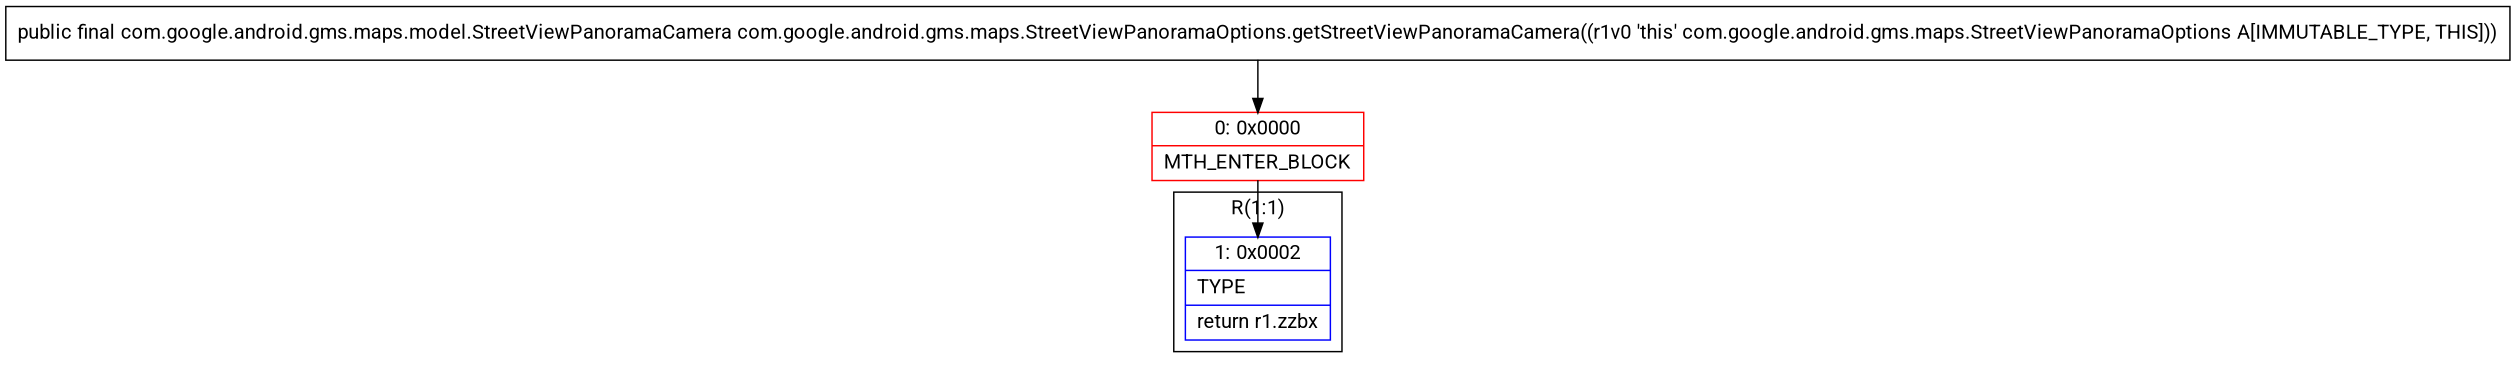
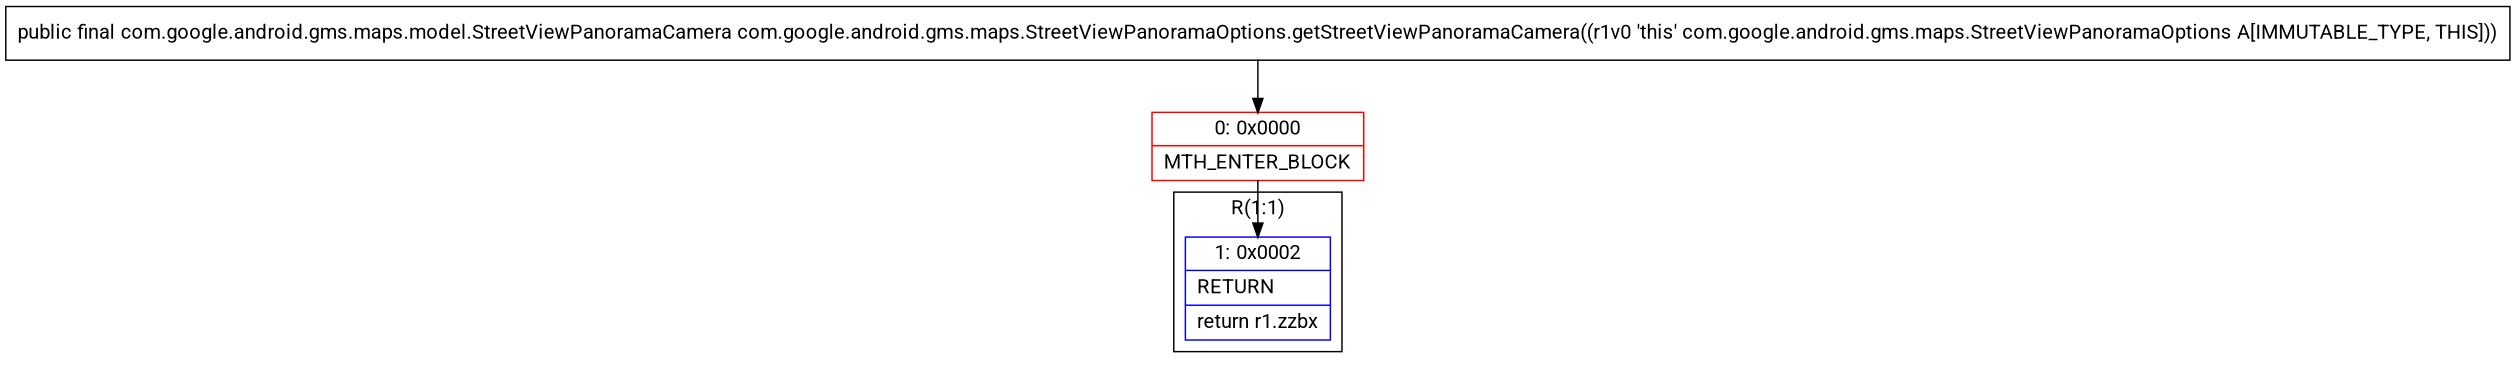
(1222, 287) -> (1236, 287)
